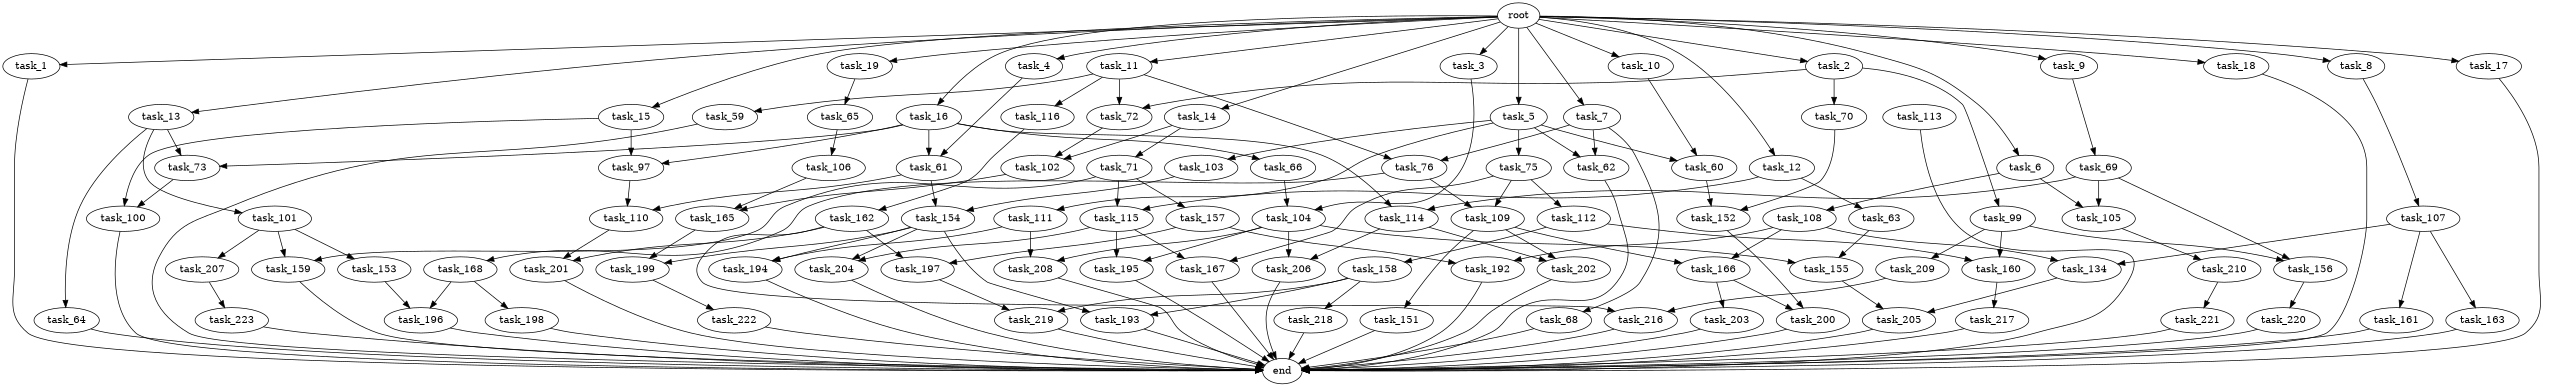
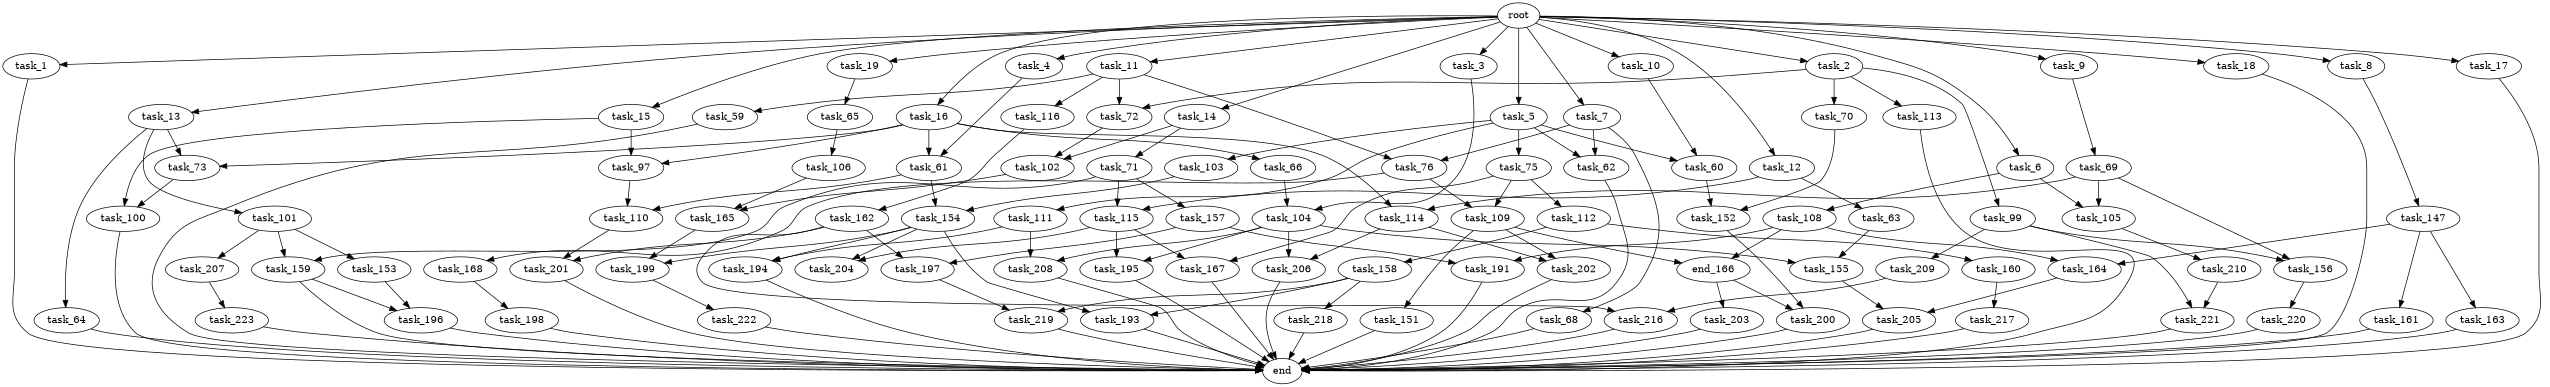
none -> (1873, 89)
(2423, 219) -> (2423, 219)
(2001, 241) -> (2119, 248)
(1488, 270) -> (1488, 270)
(1713, 270) -> (1713, 270)
(2085, 270) -> (2085, 270)
(443, 292) -> (351, 294)
(1049, 346) -> none
